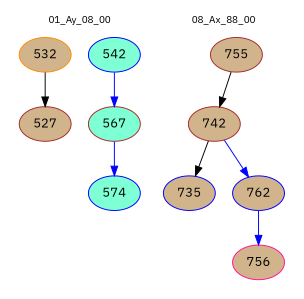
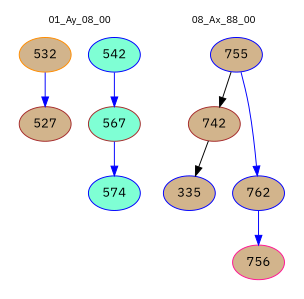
(236, 55) -> (236, 55)
(45, 85) -> (45, 85)
(234, 154) -> (251, 119)
(189, 193) -> (189, 193)
